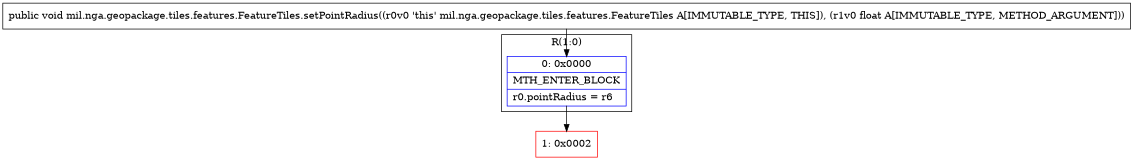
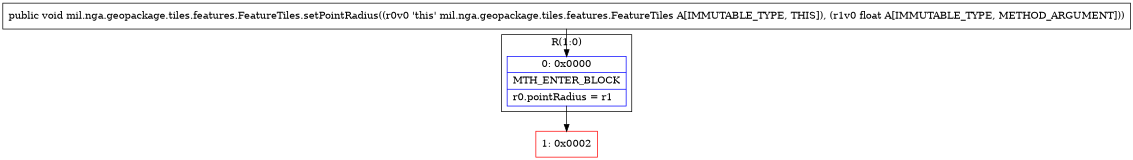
(563, 97) -> (563, 97)
